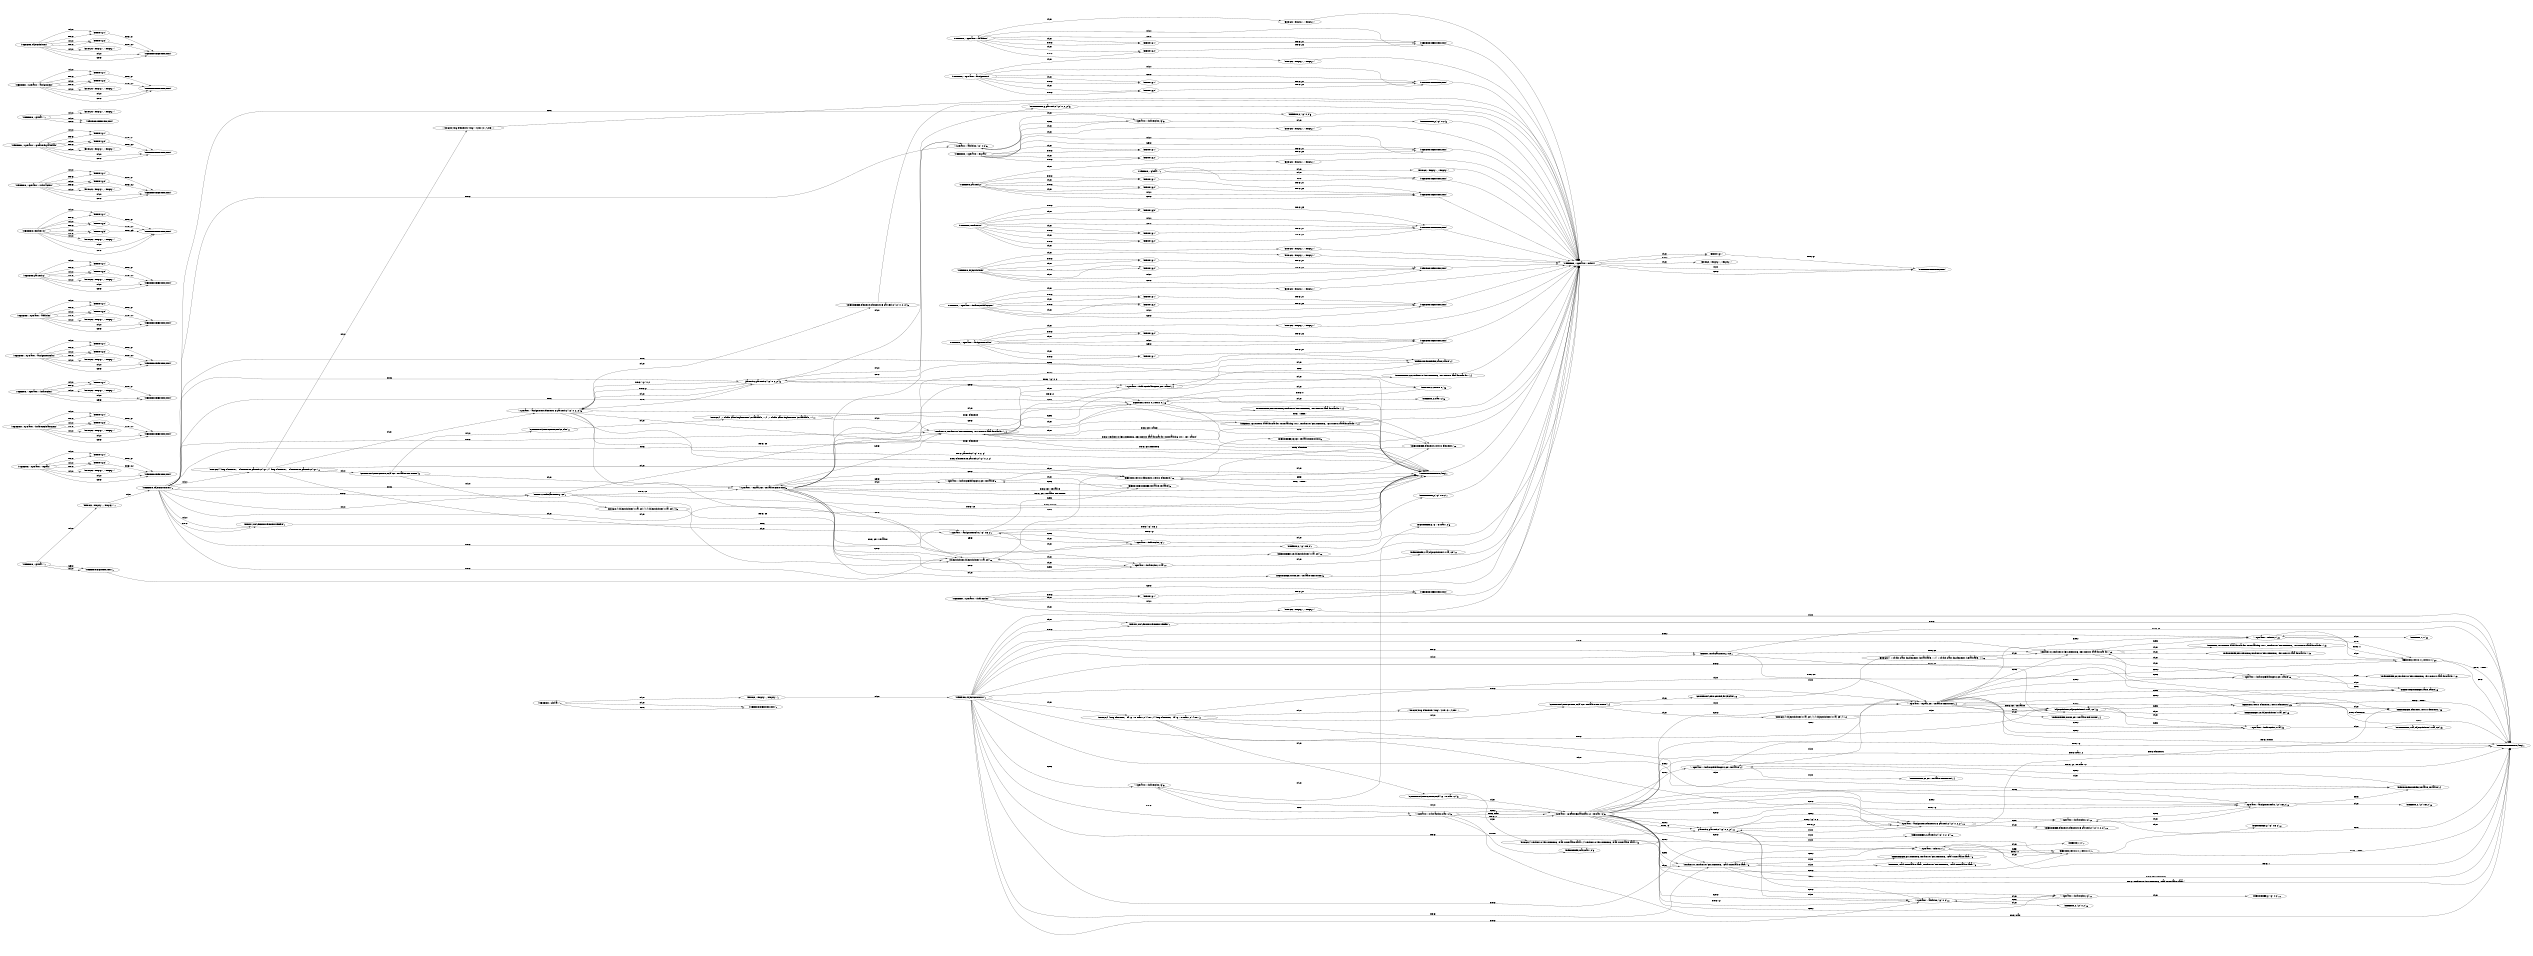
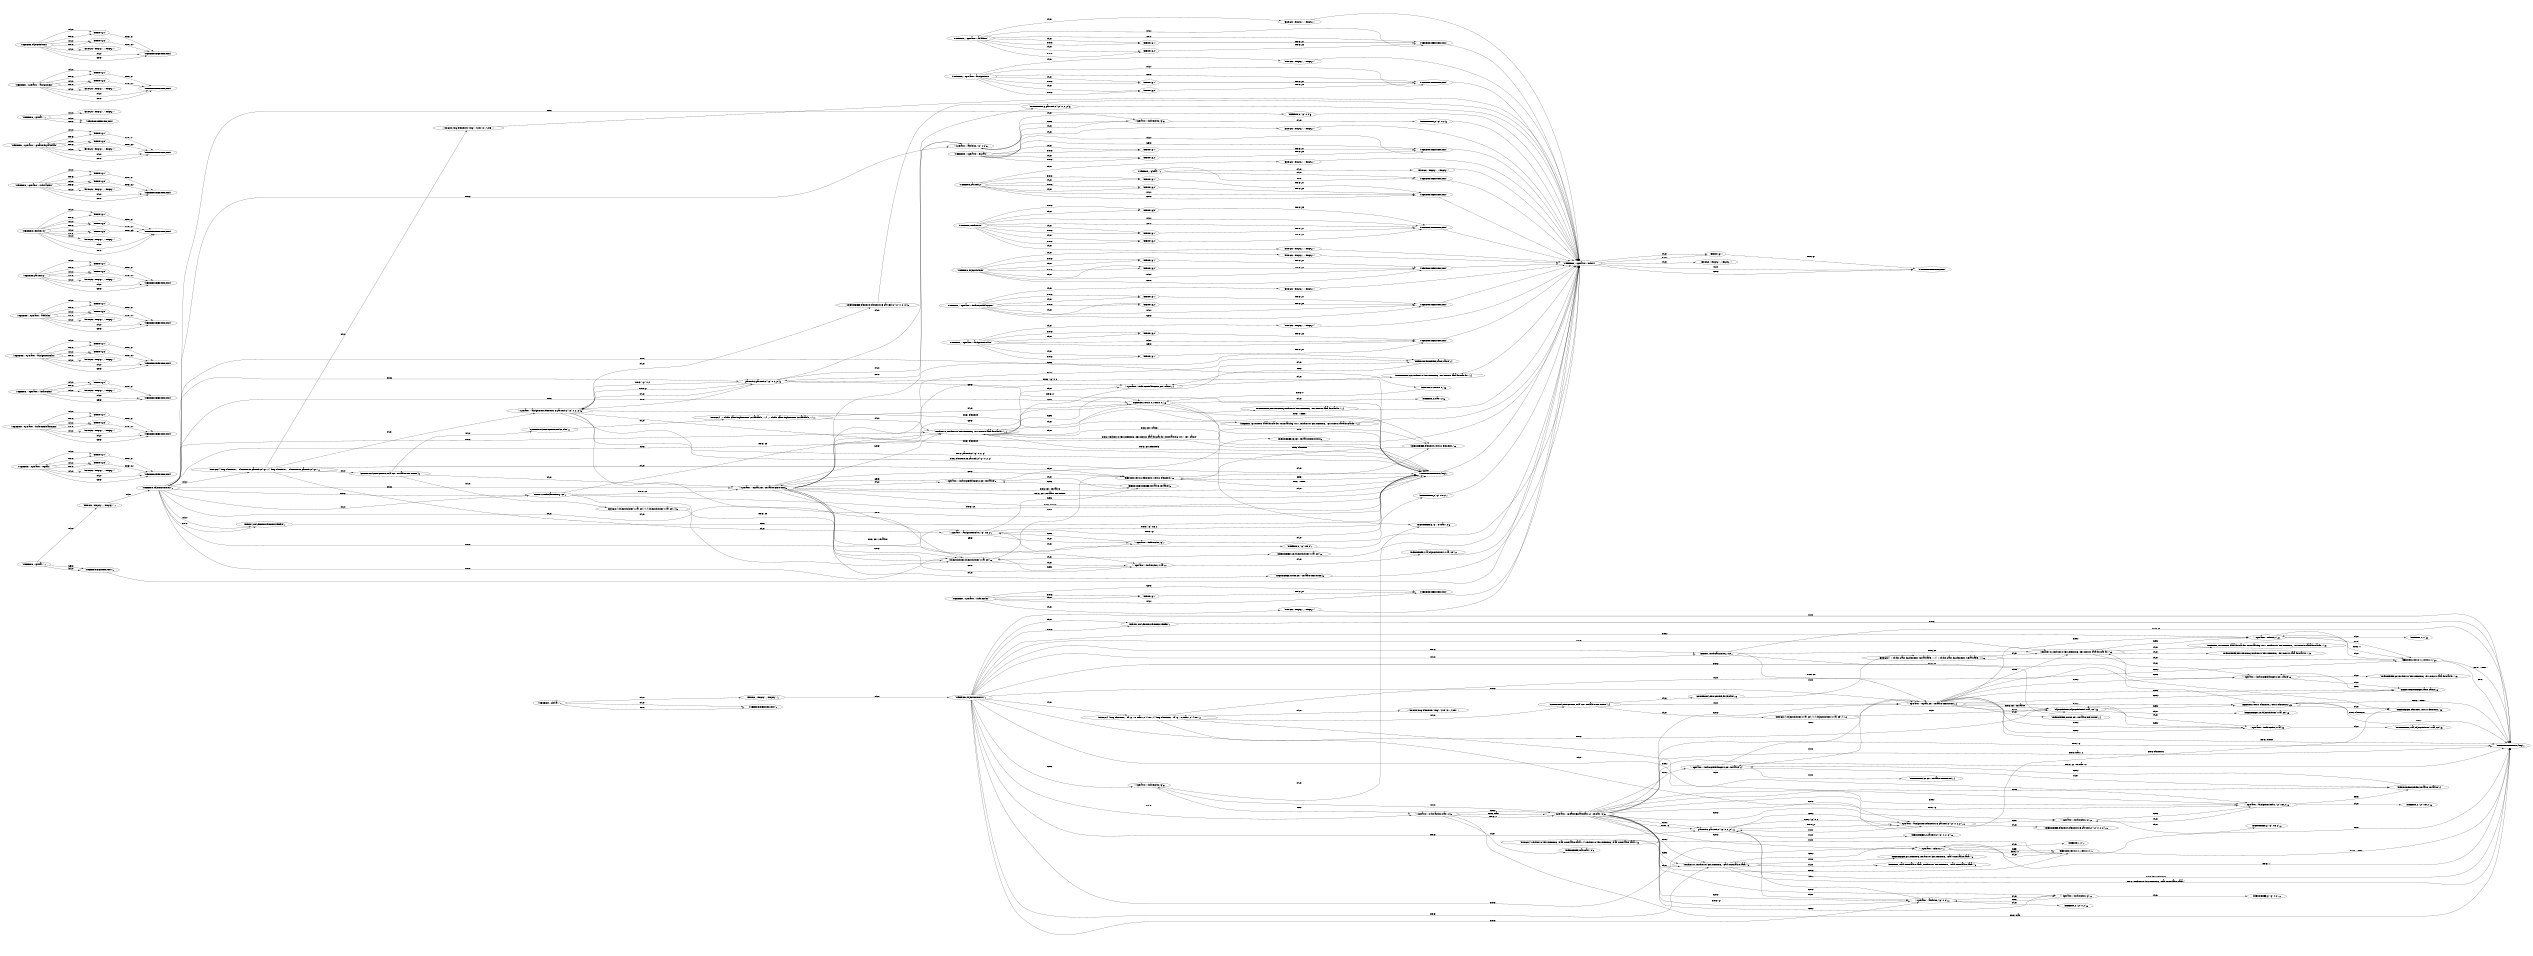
(1287, 388) -> (1254, 507)
(1433, 797) -> none
(1493, 834) -> (1493, 834)
